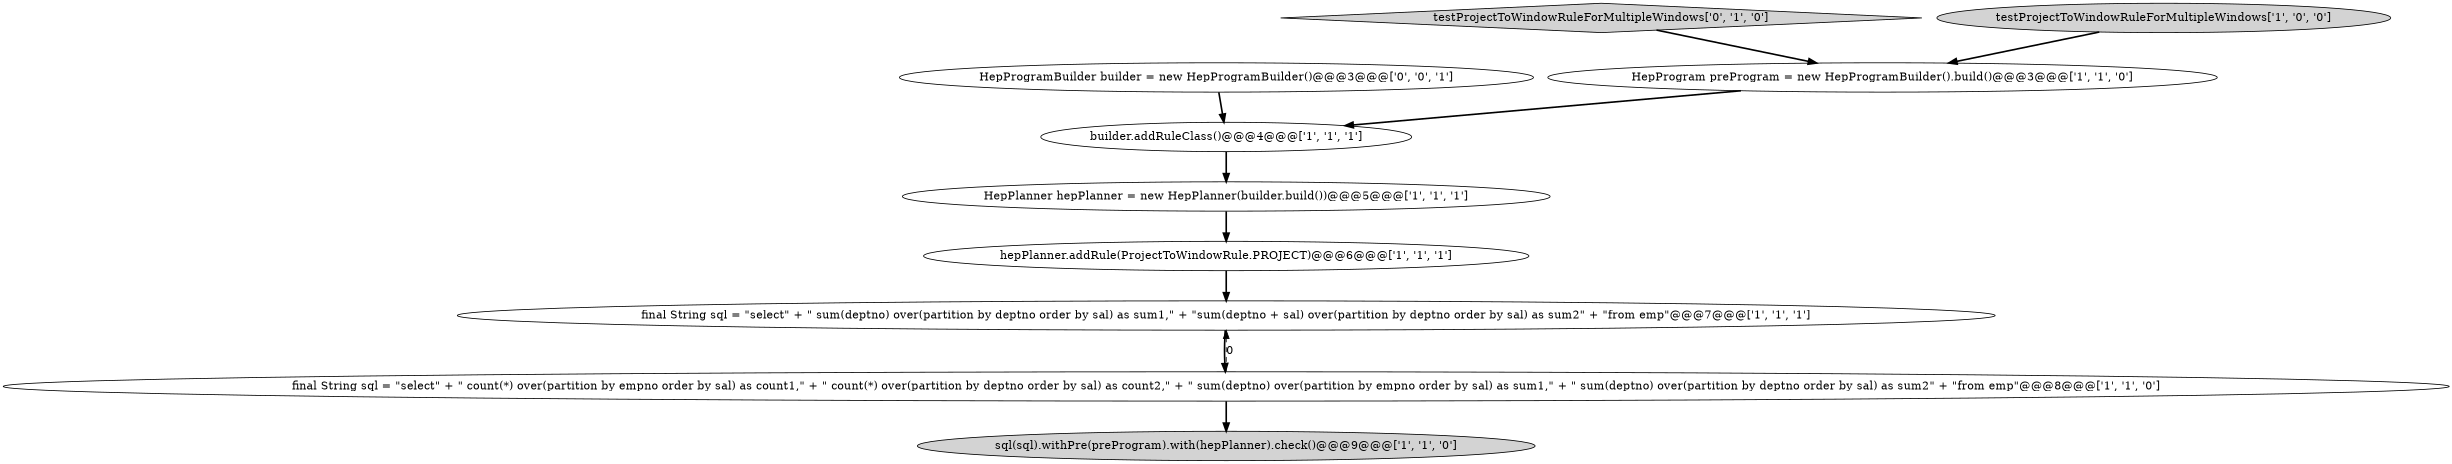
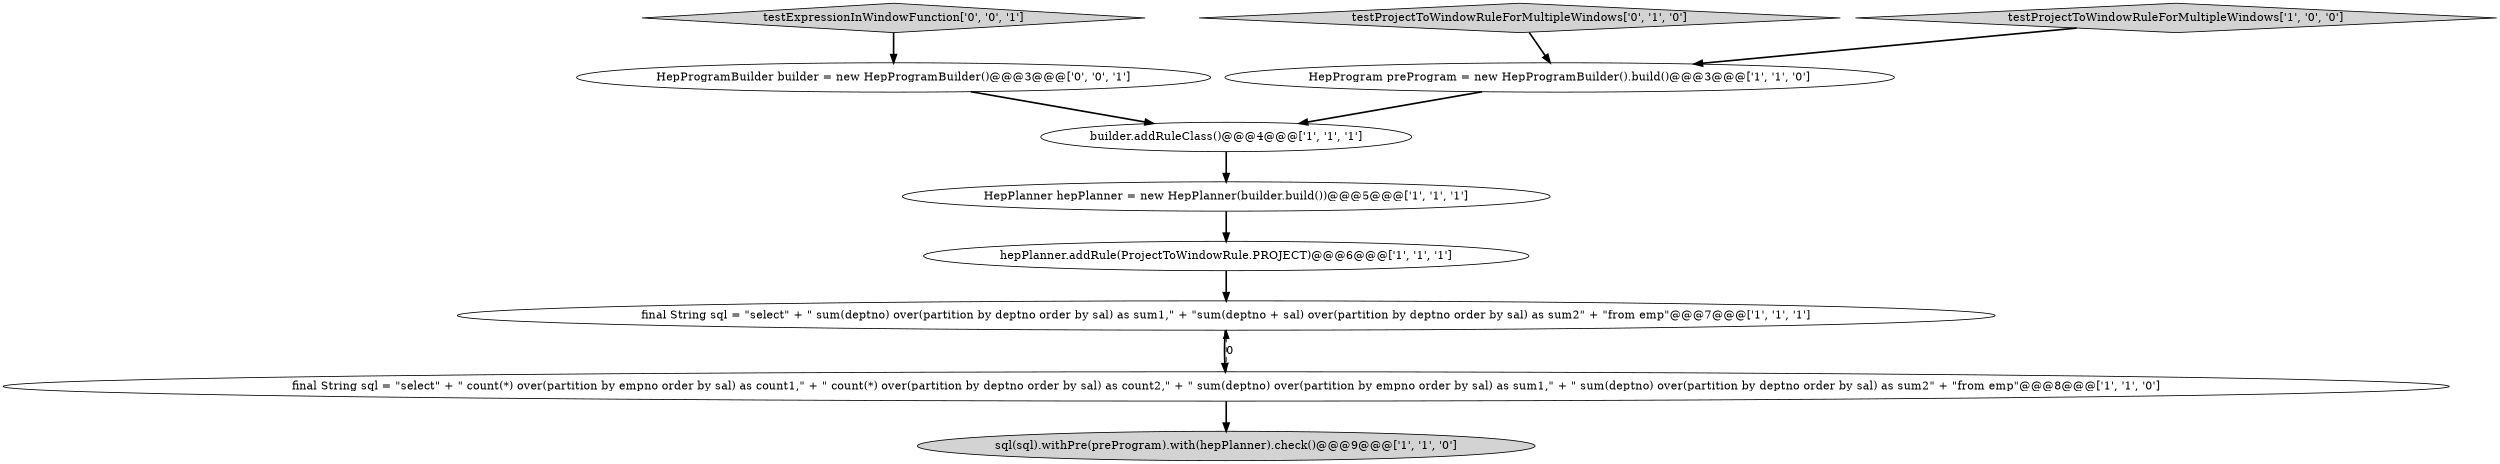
none -> (894, 18)
(2164, 18) -> (2176, 18)
